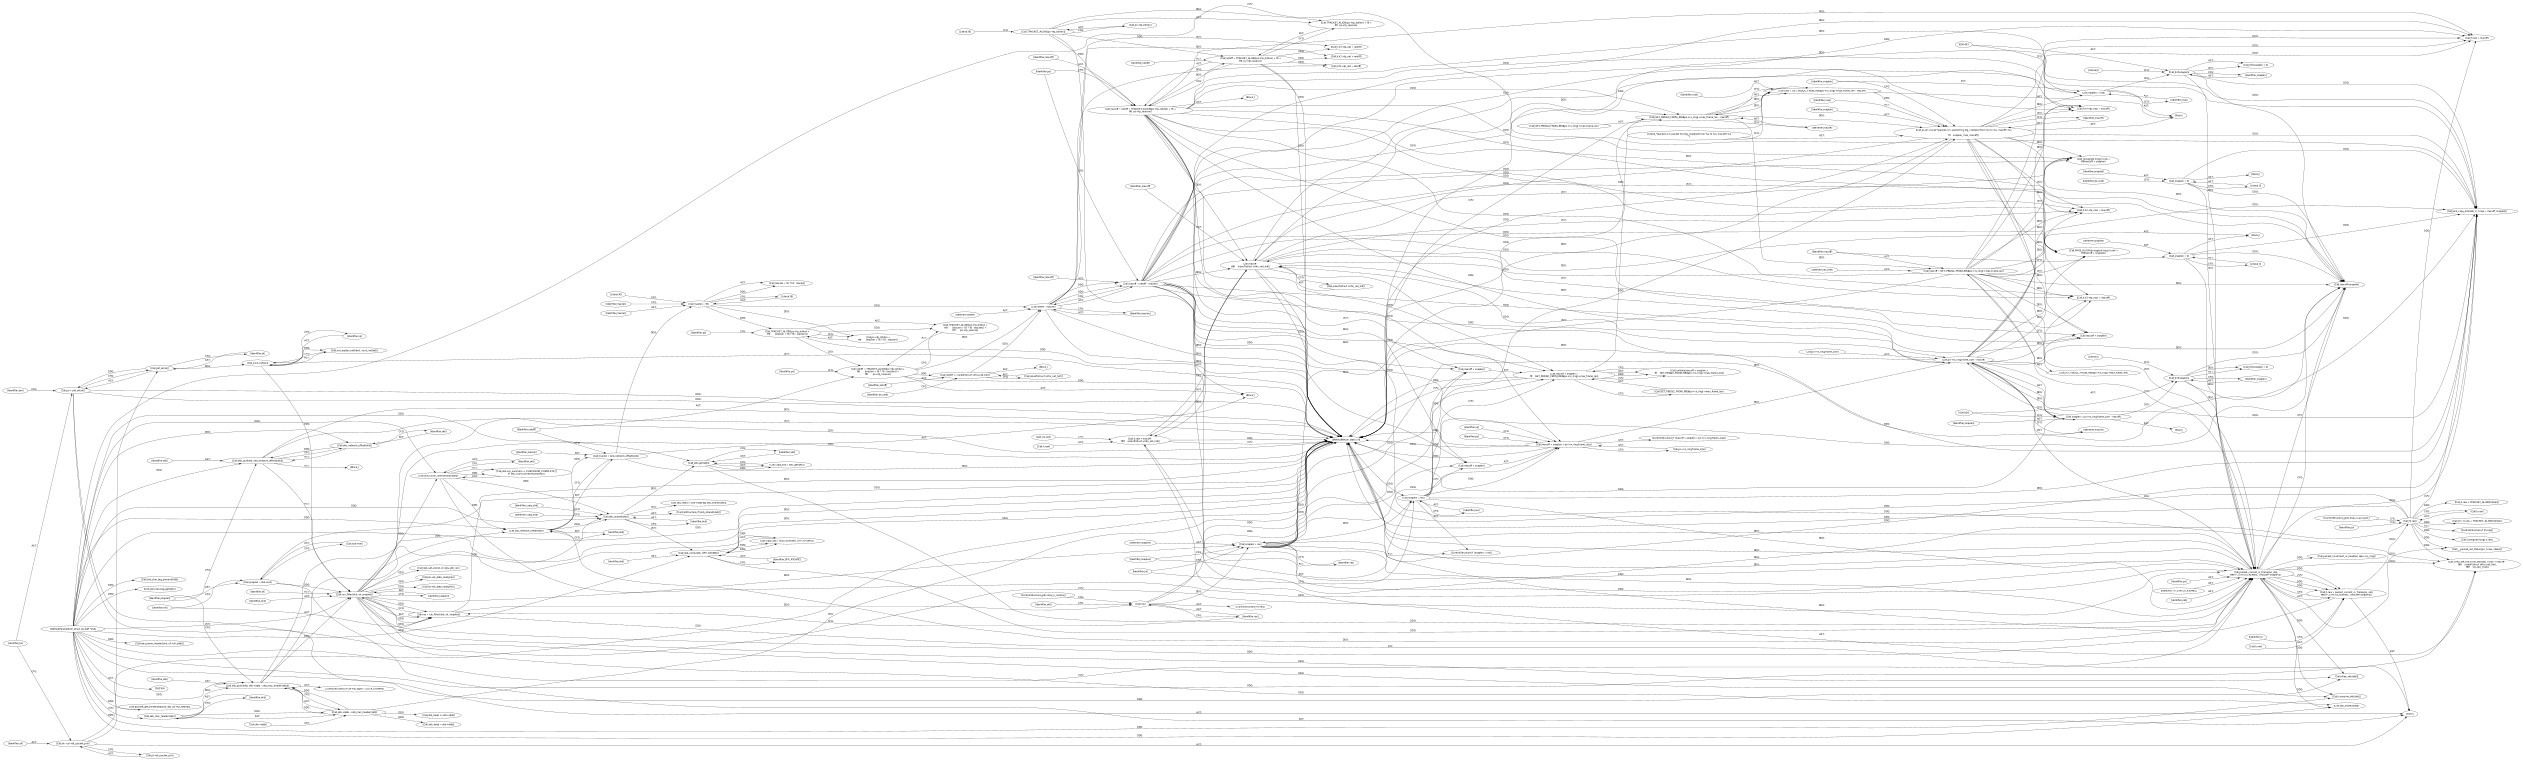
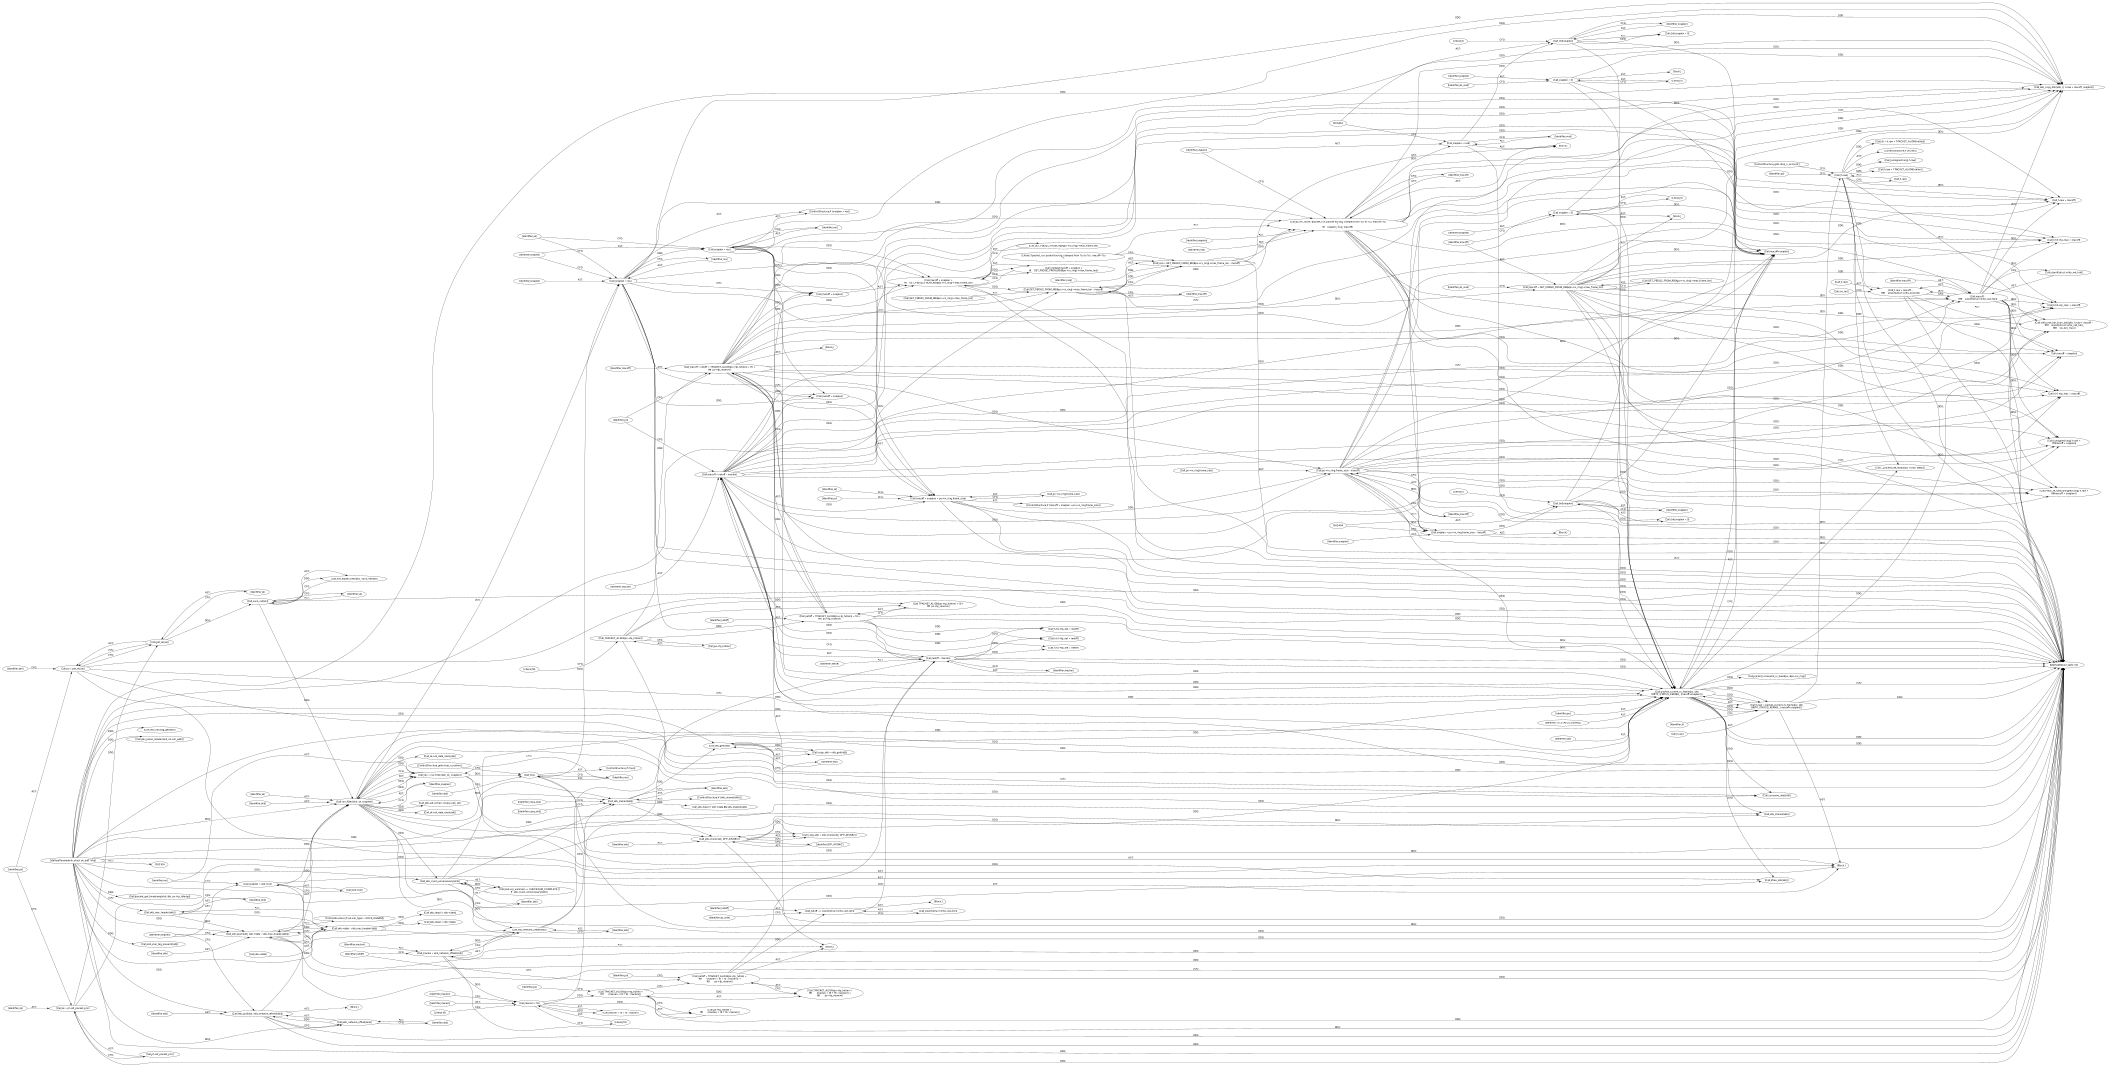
(1373, 472) -> (1266, 608)
